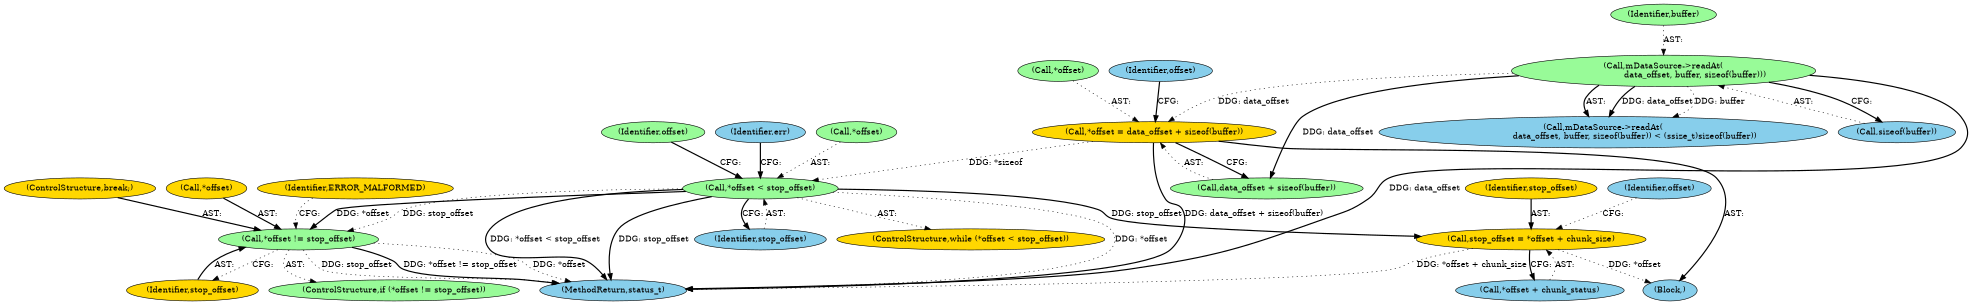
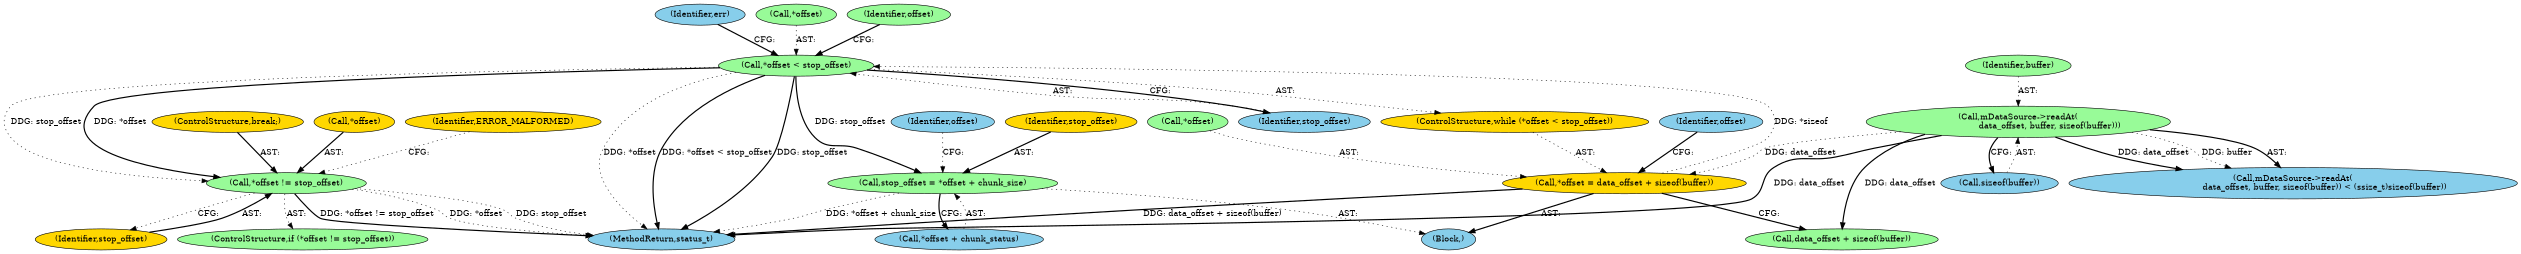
(1185, 168) -> (1567, 151)
(1531, 239) -> (943, 183)
(1635, 265) -> (1350, 214)
